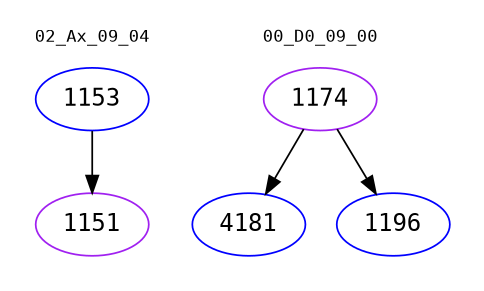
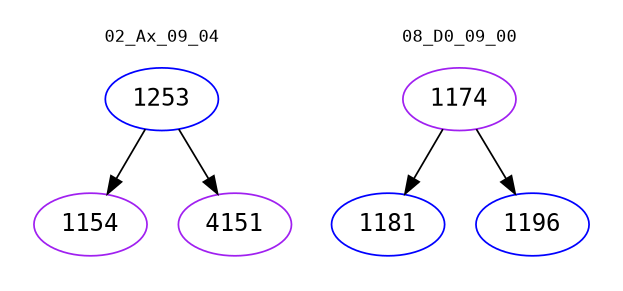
(321, 37) -> (460, 37)
(92, 99) -> (162, 99)
none -> (90, 224)
(92, 224) -> (235, 224)
(249, 224) -> (388, 224)
